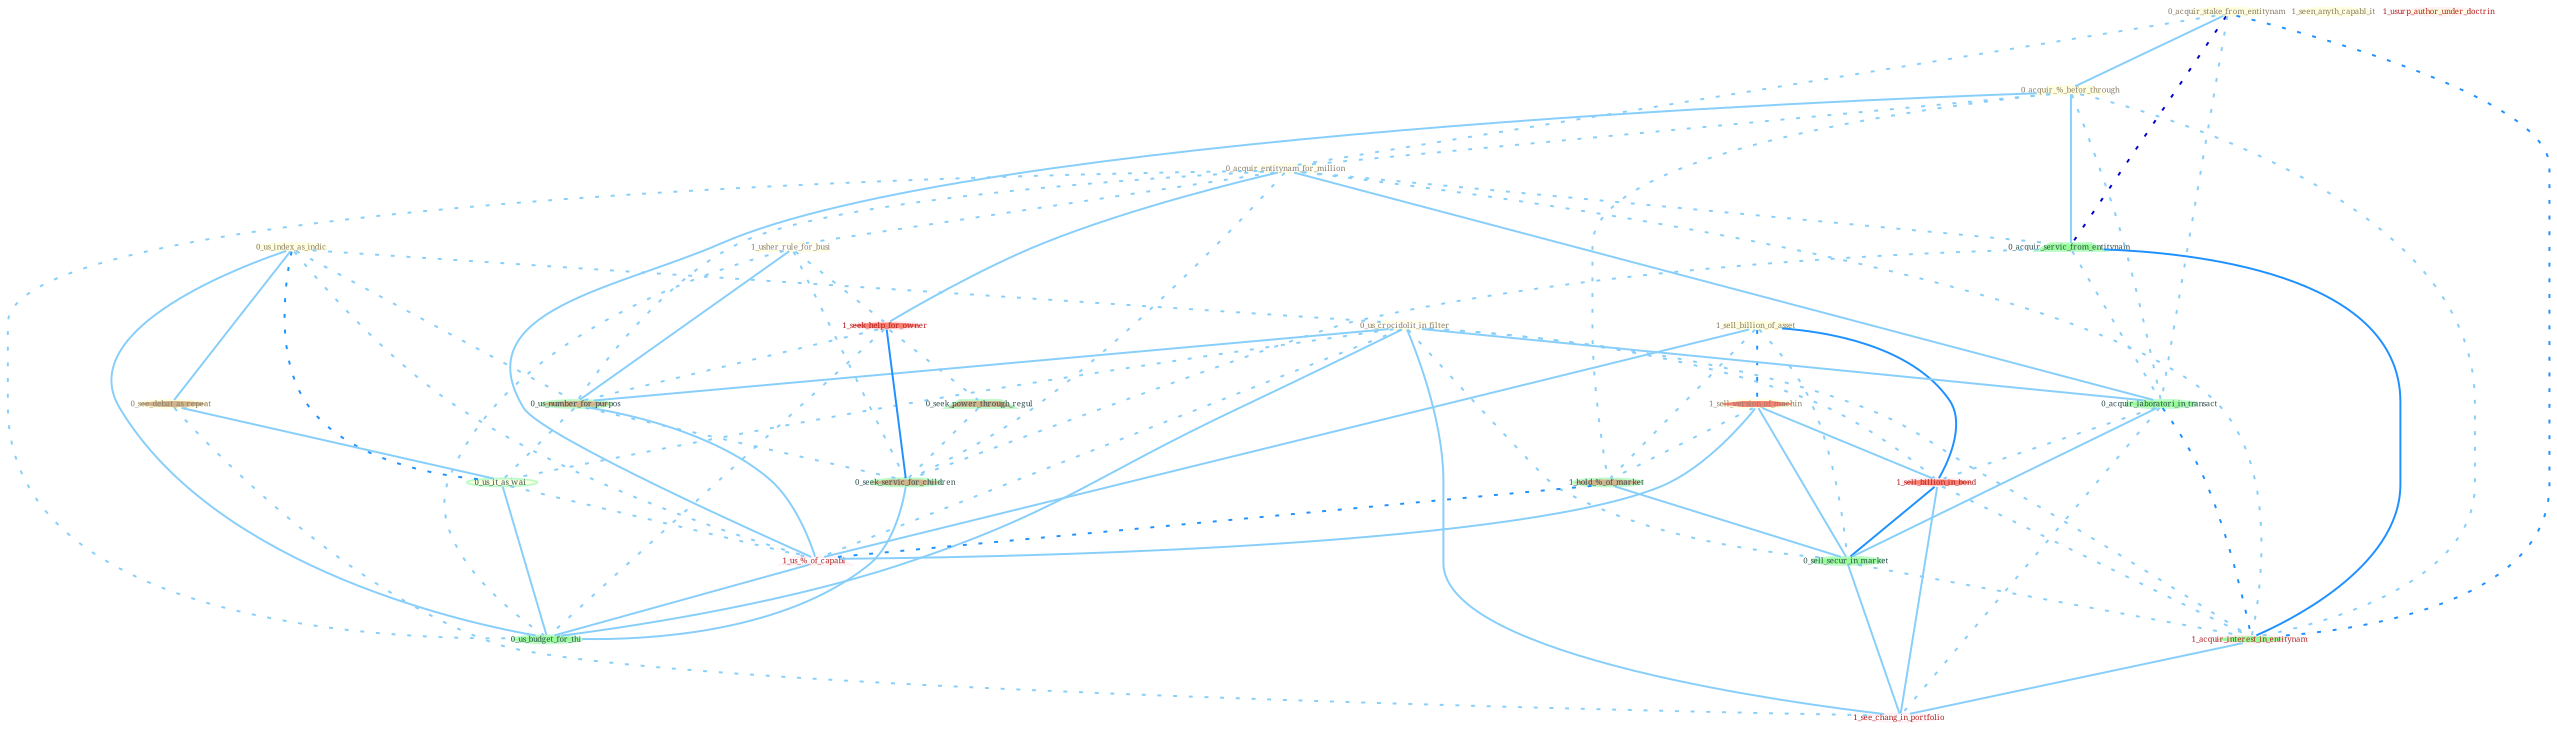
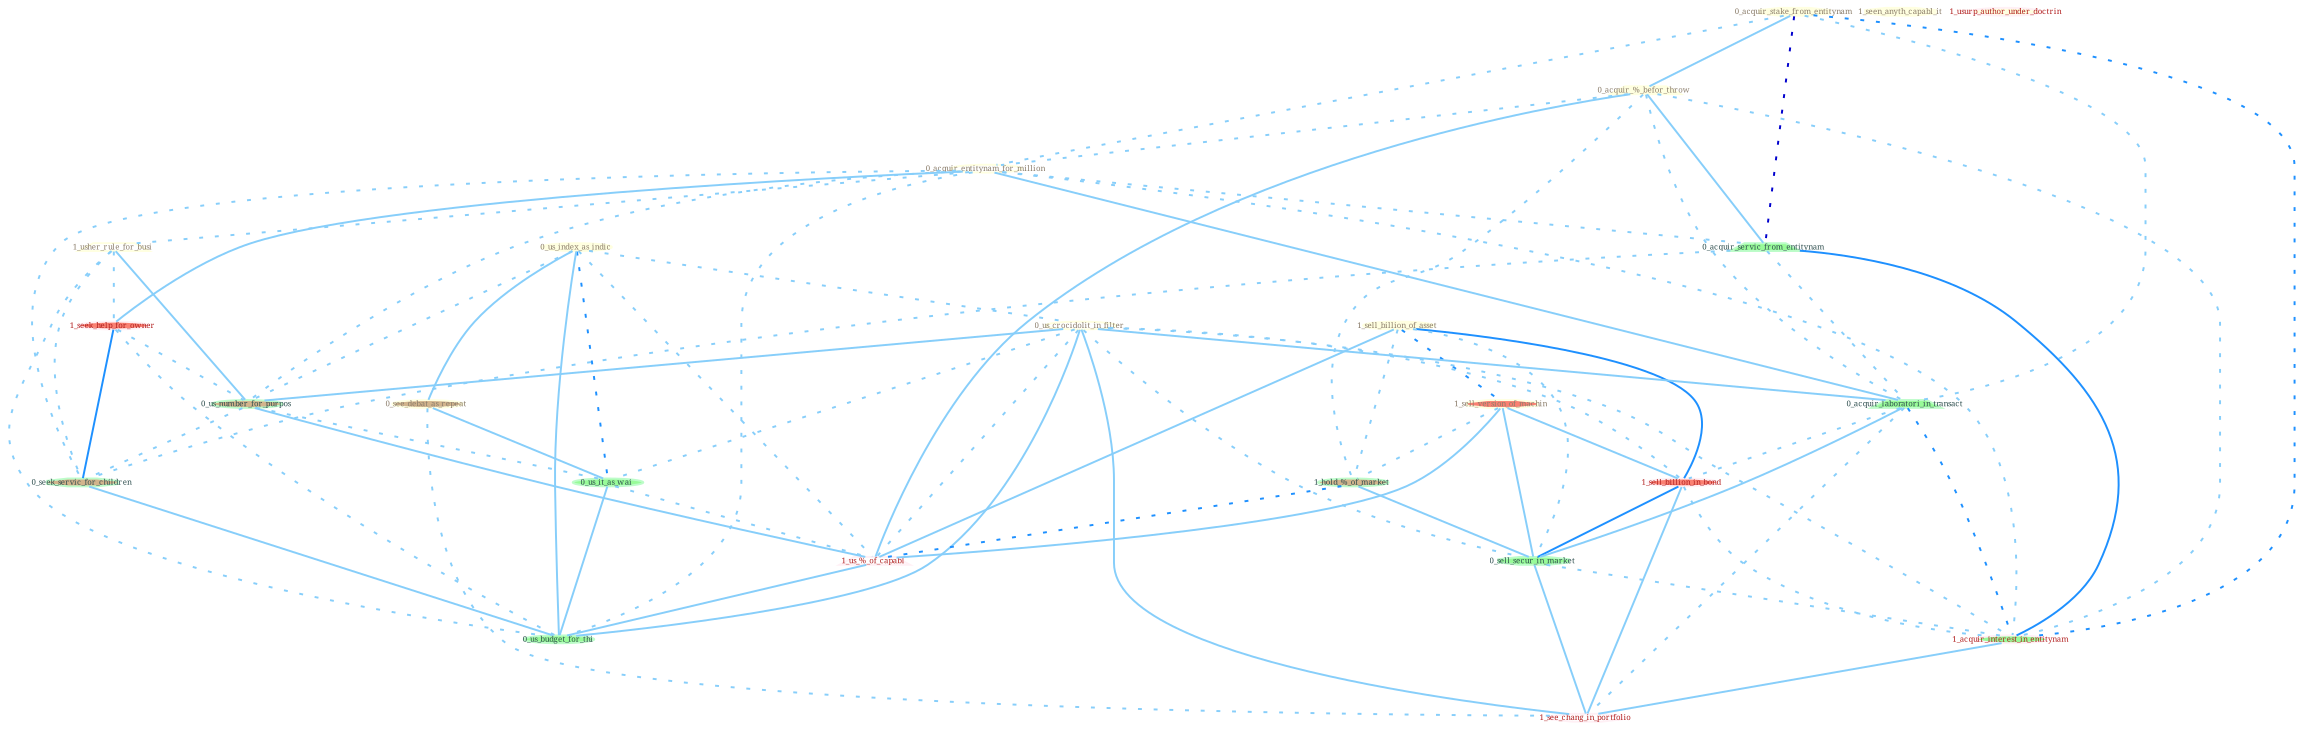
(2071, 90) -> (1645, 90)
(981, 404) -> none
(2161, 404) -> (1906, 404)
(502, 482) -> (608, 482)
